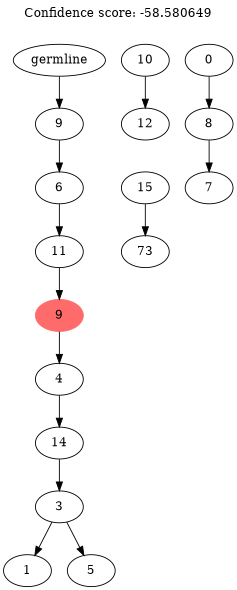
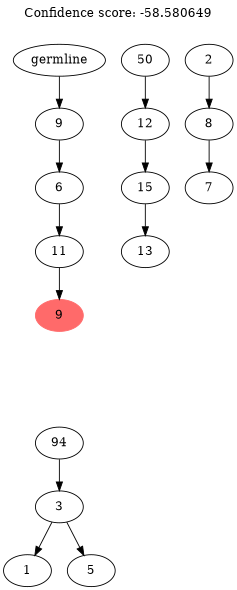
(145, 60) -> (145, 60)
(209, 60) -> (209, 60)
none -> (145, 152)
(145, 252) -> (145, 252)
(59, 379) -> none
(59, 443) -> (59, 443)
